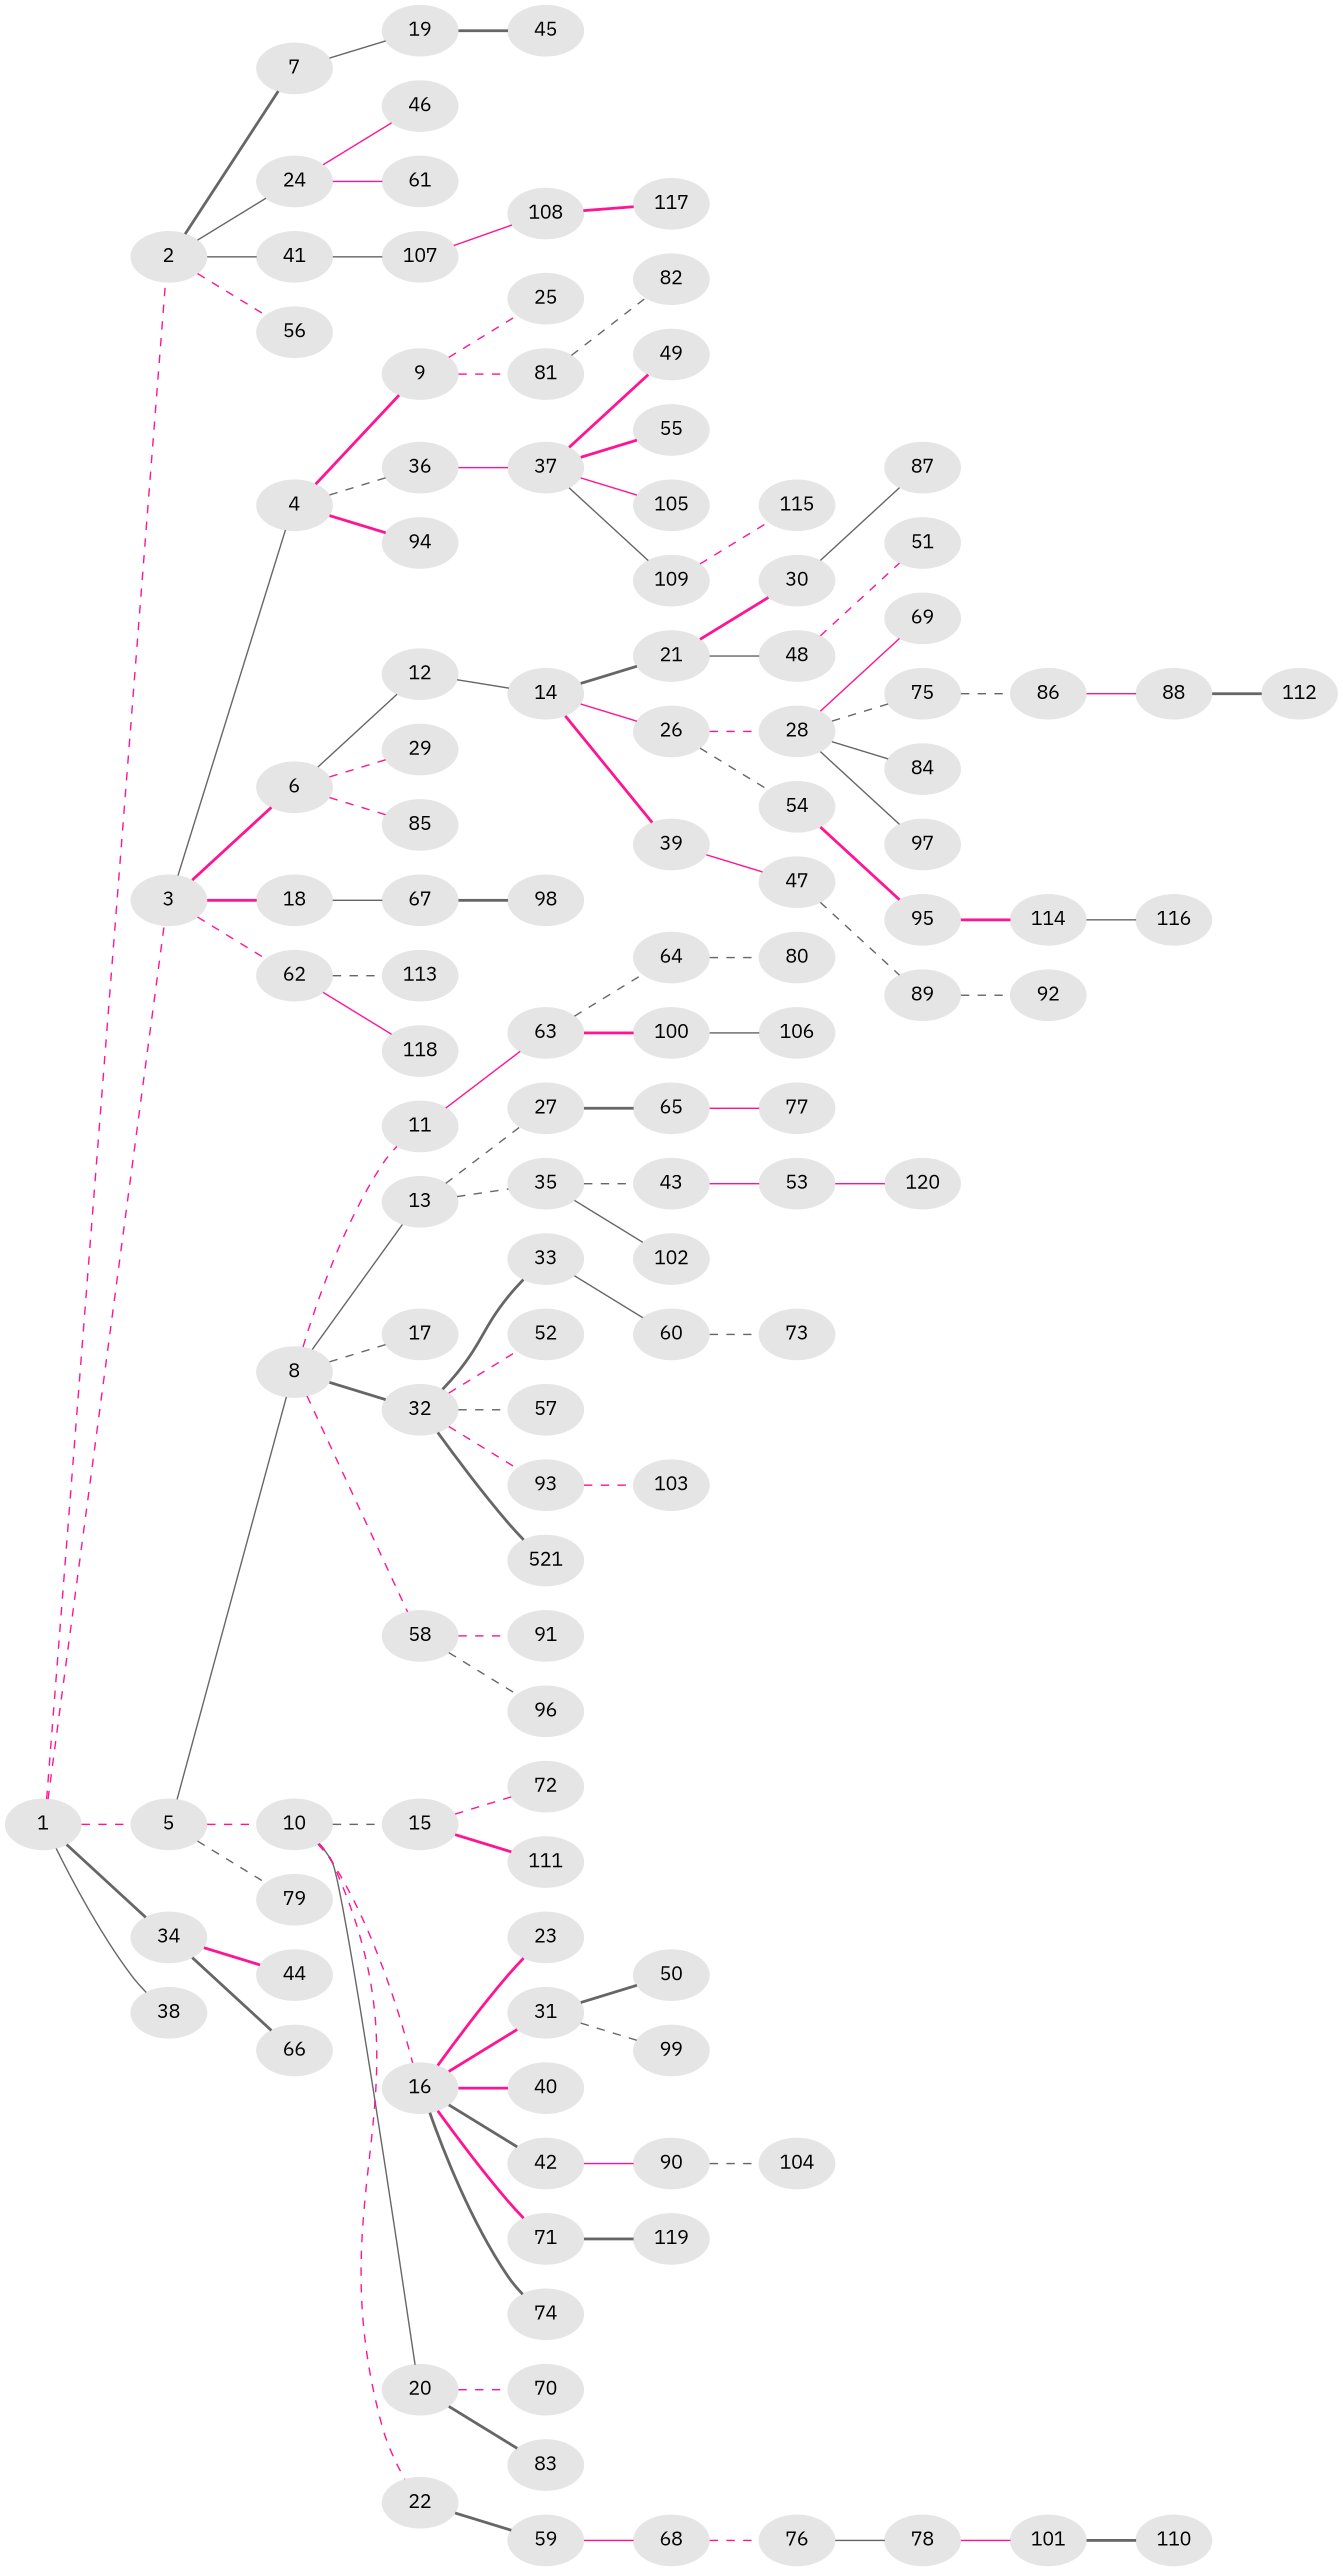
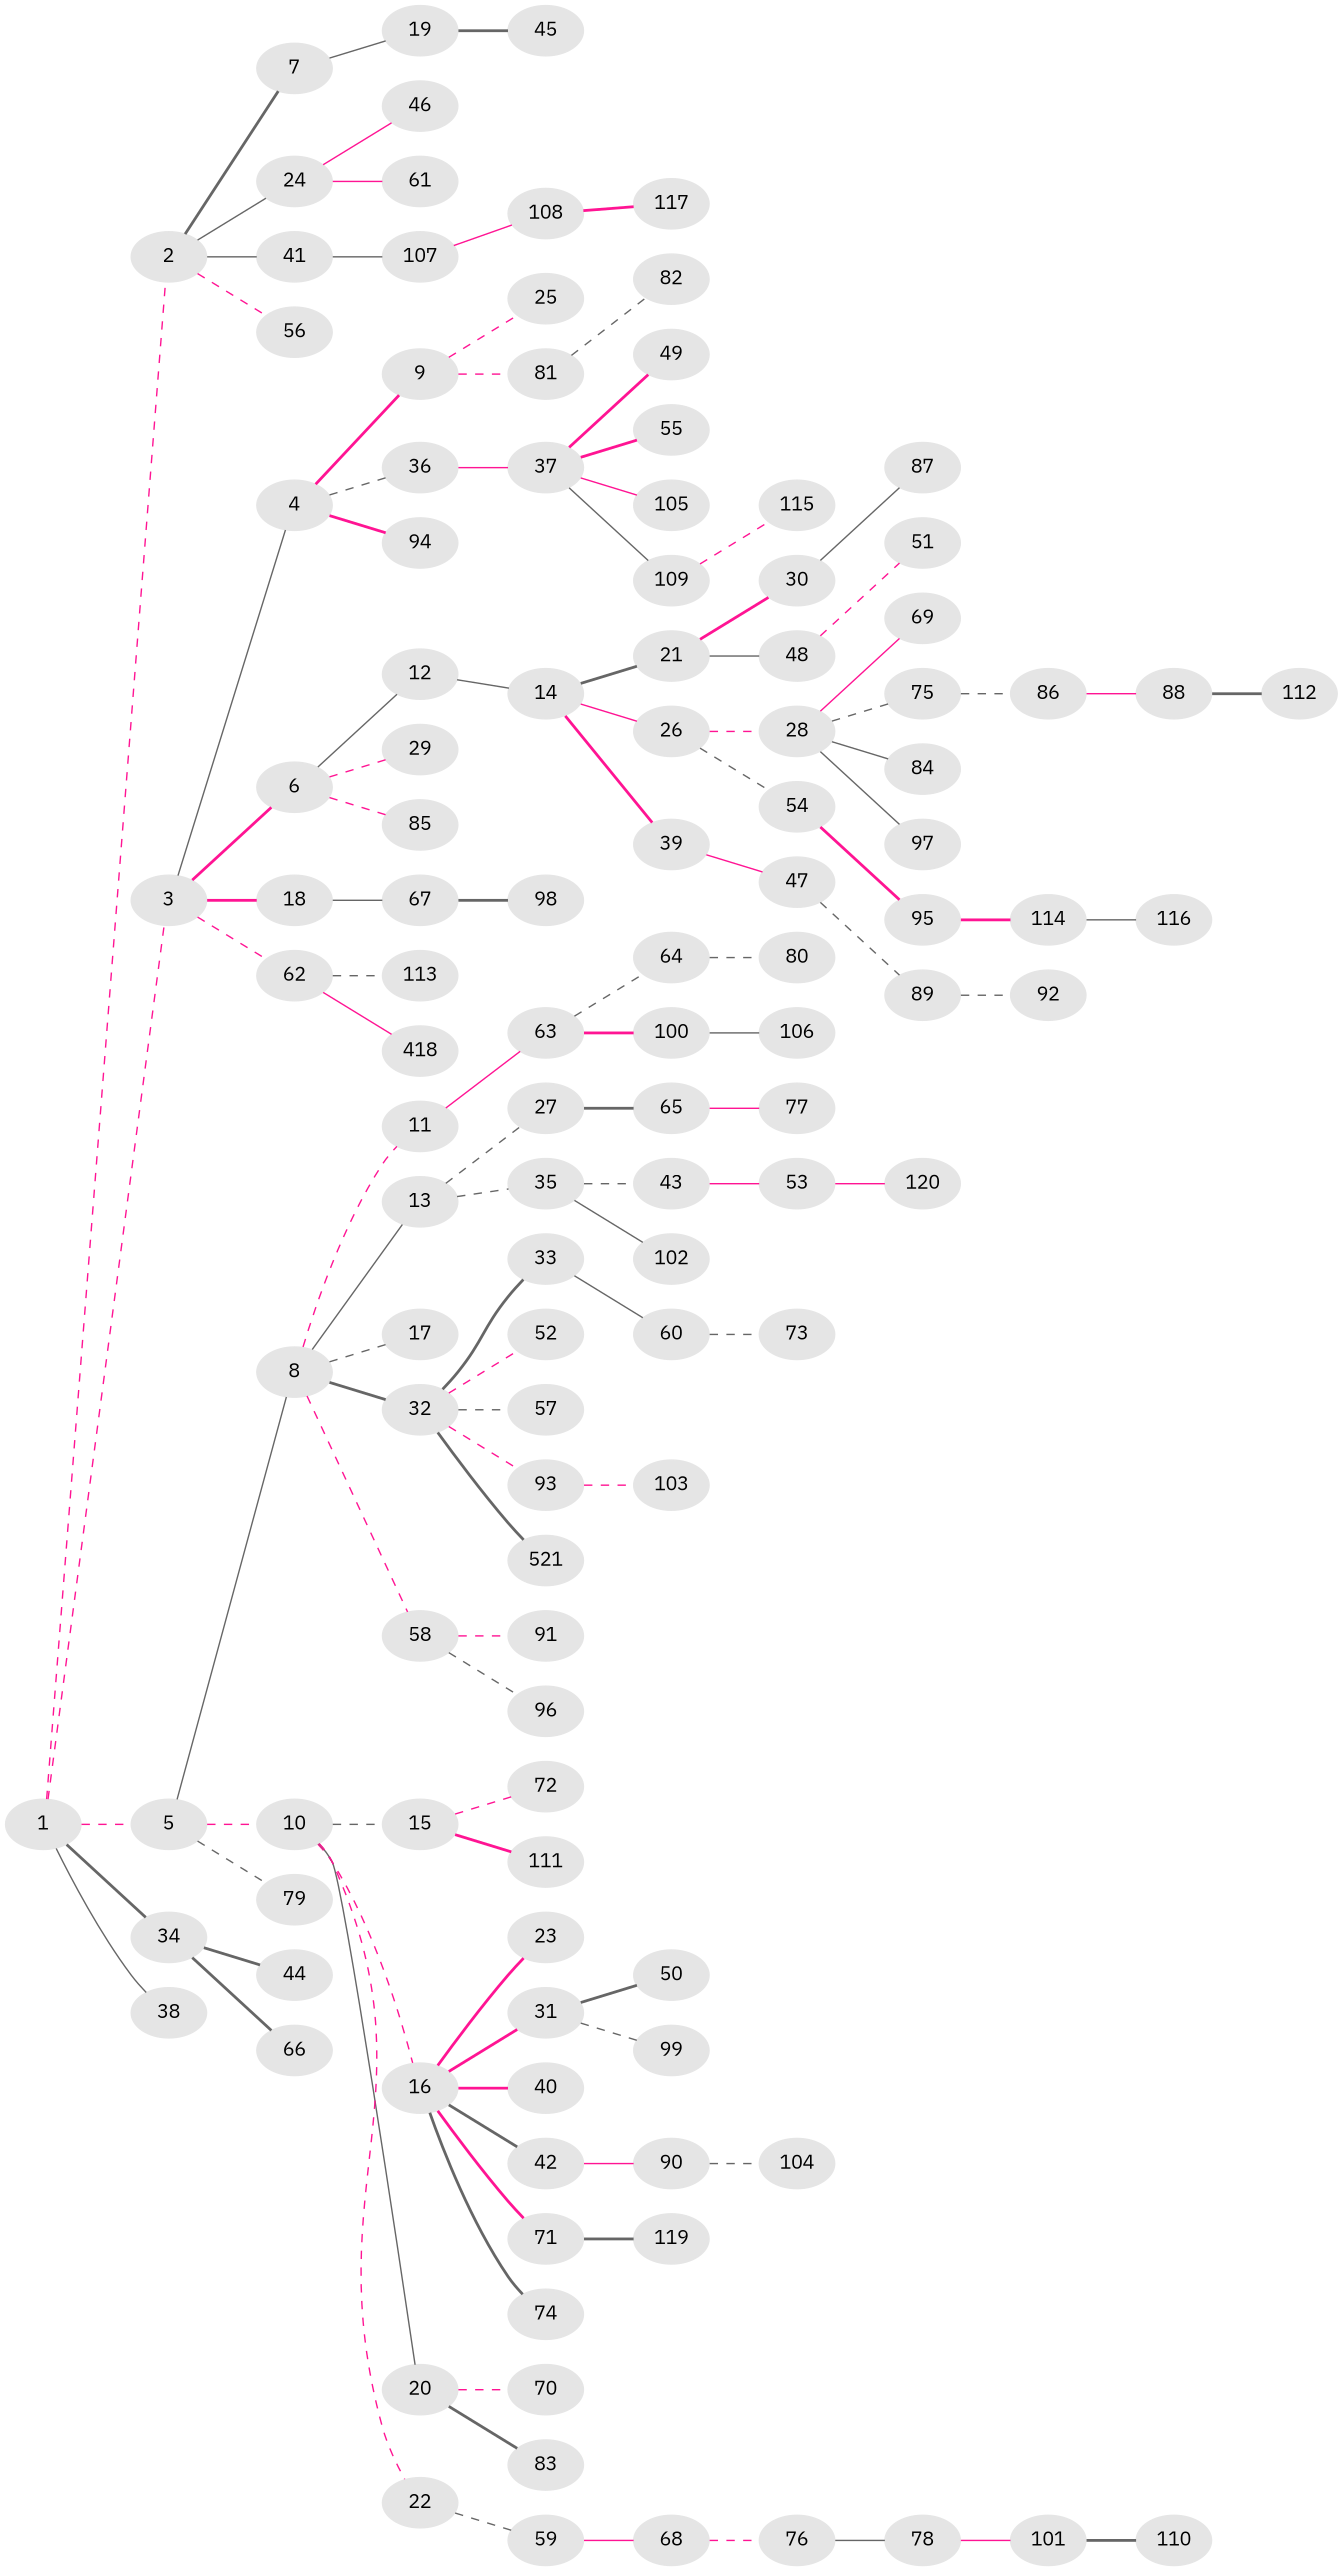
(420, 1051) -> (420, 1051)
(232, 1956) -> (232, 1956)
(483, 2522) -> (483, 2522)
